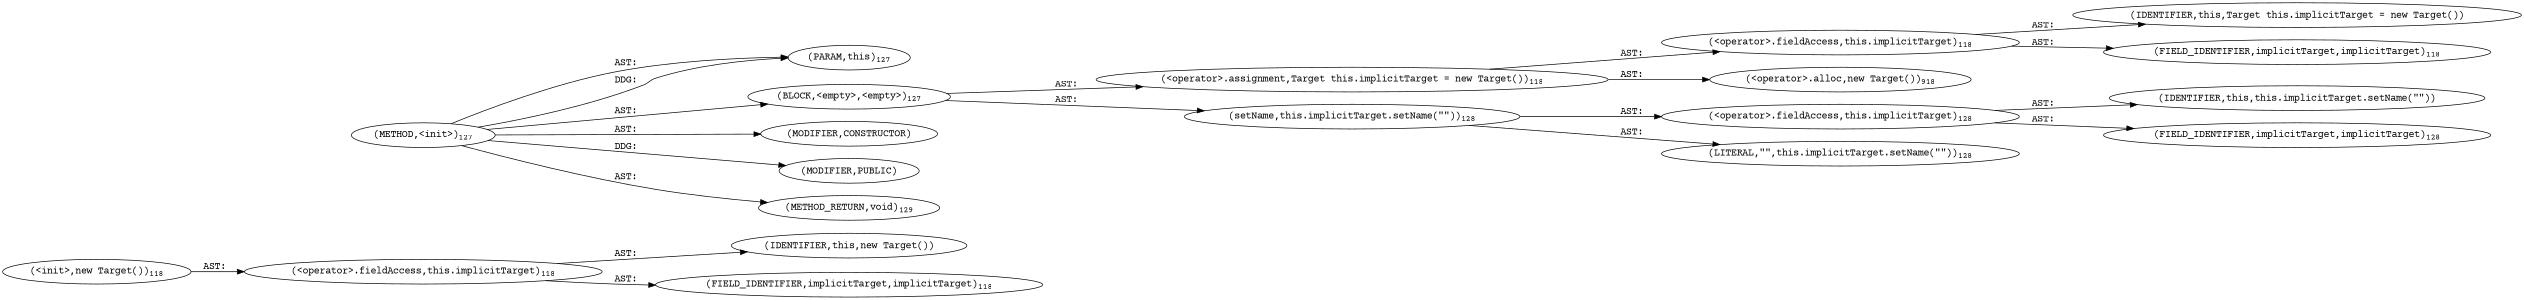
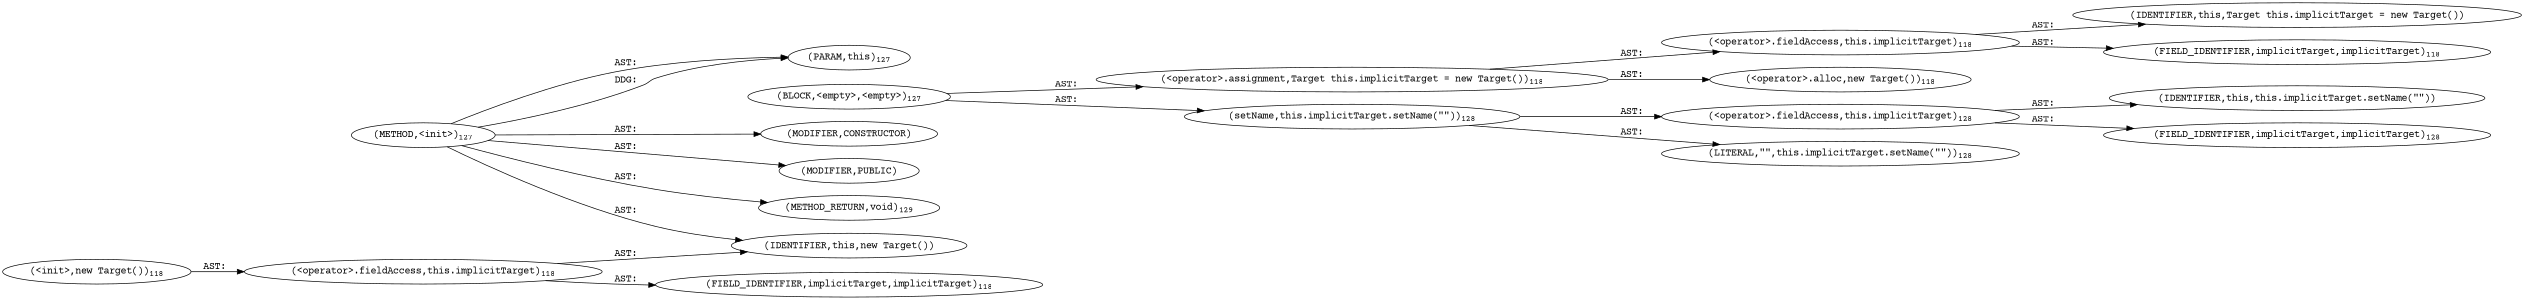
(1928, 79) -> (1928, 79)
(624, 117) -> (587, 206)
(629, 146) -> (629, 146)
